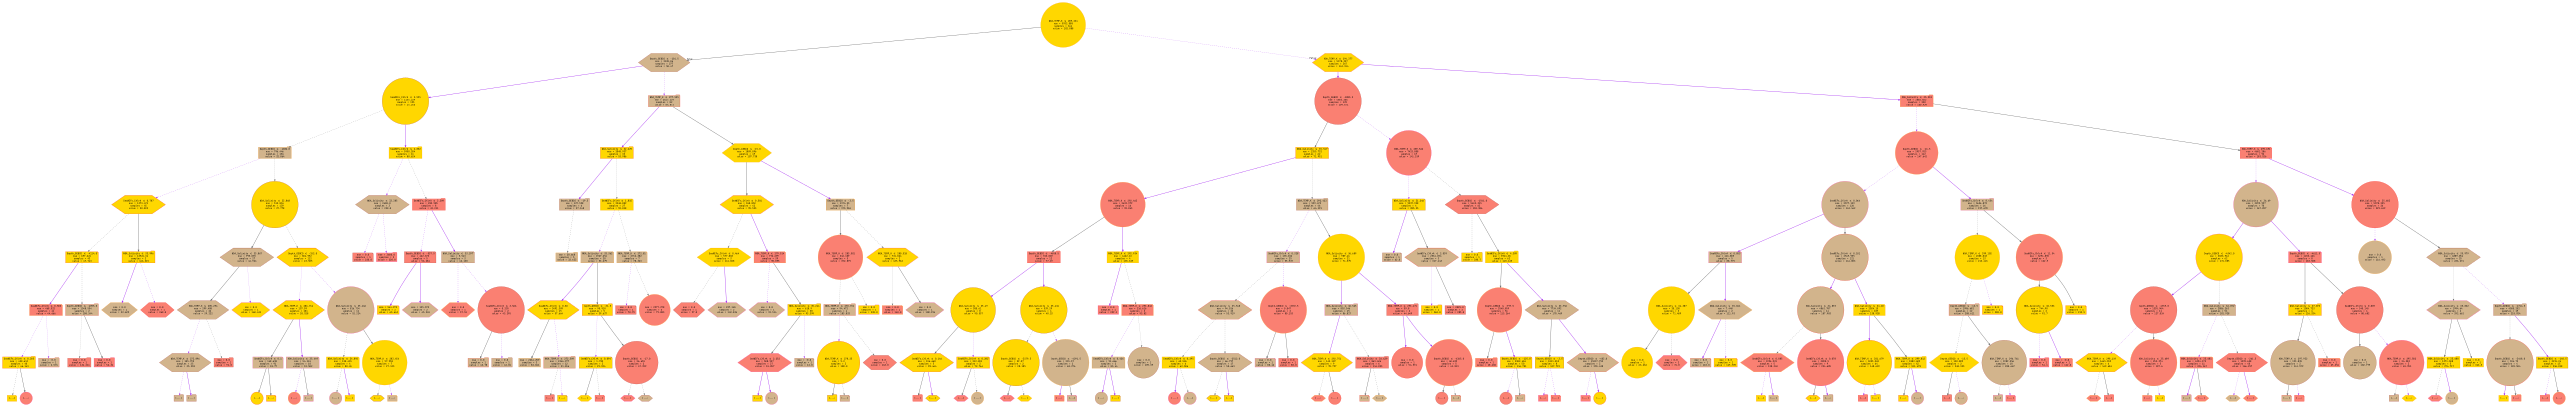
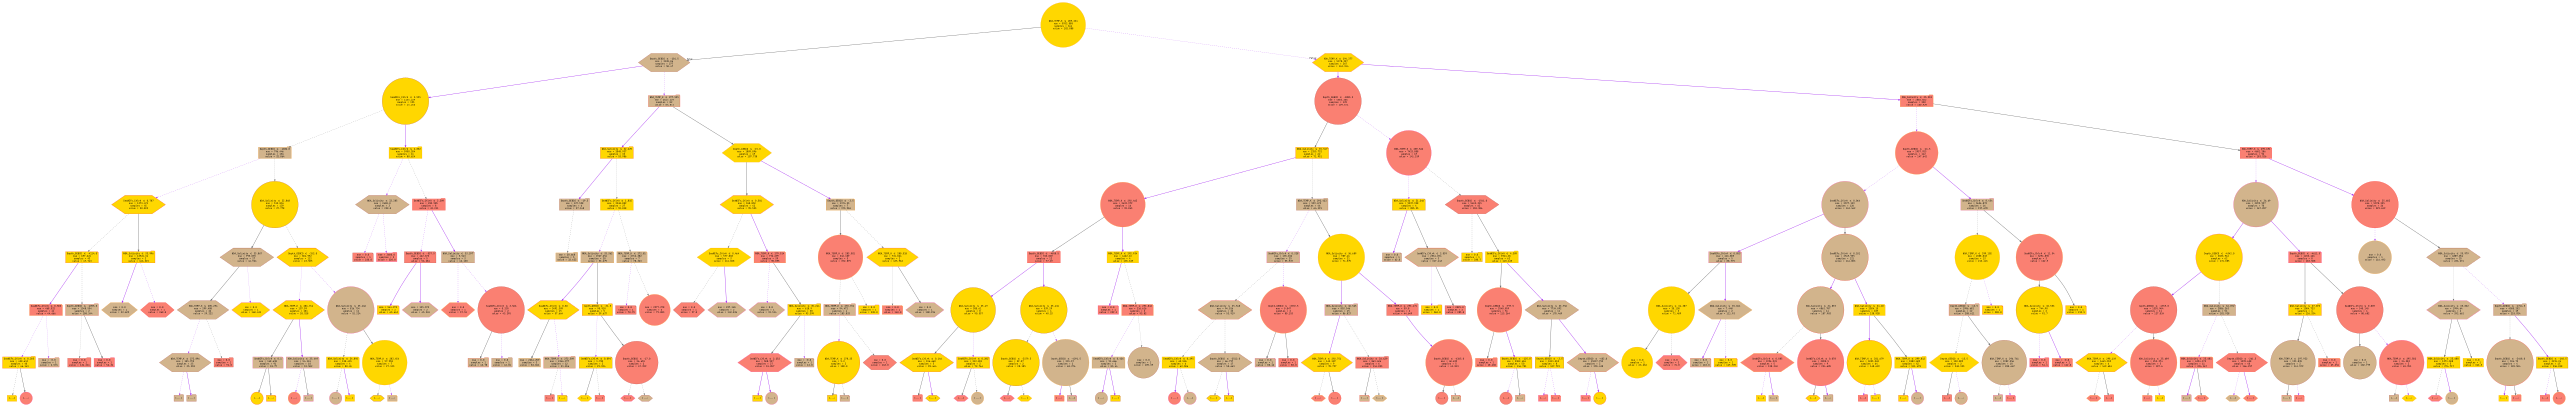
(1407, 363) -> none
